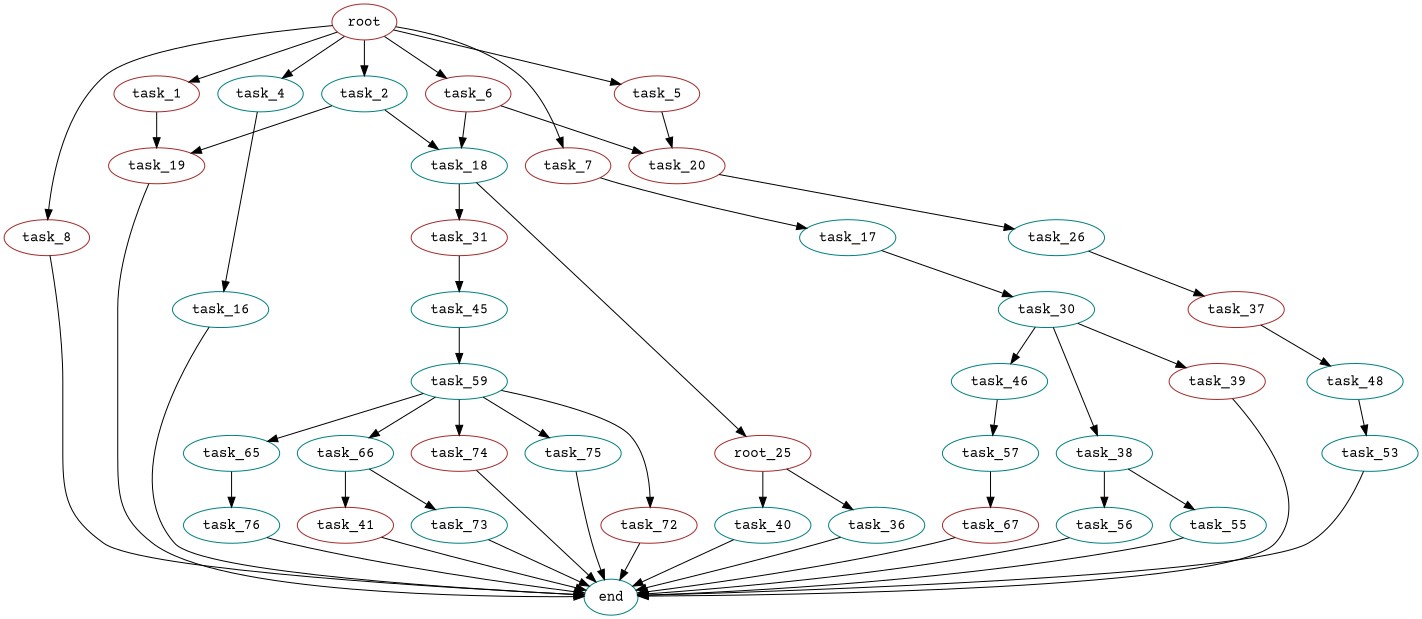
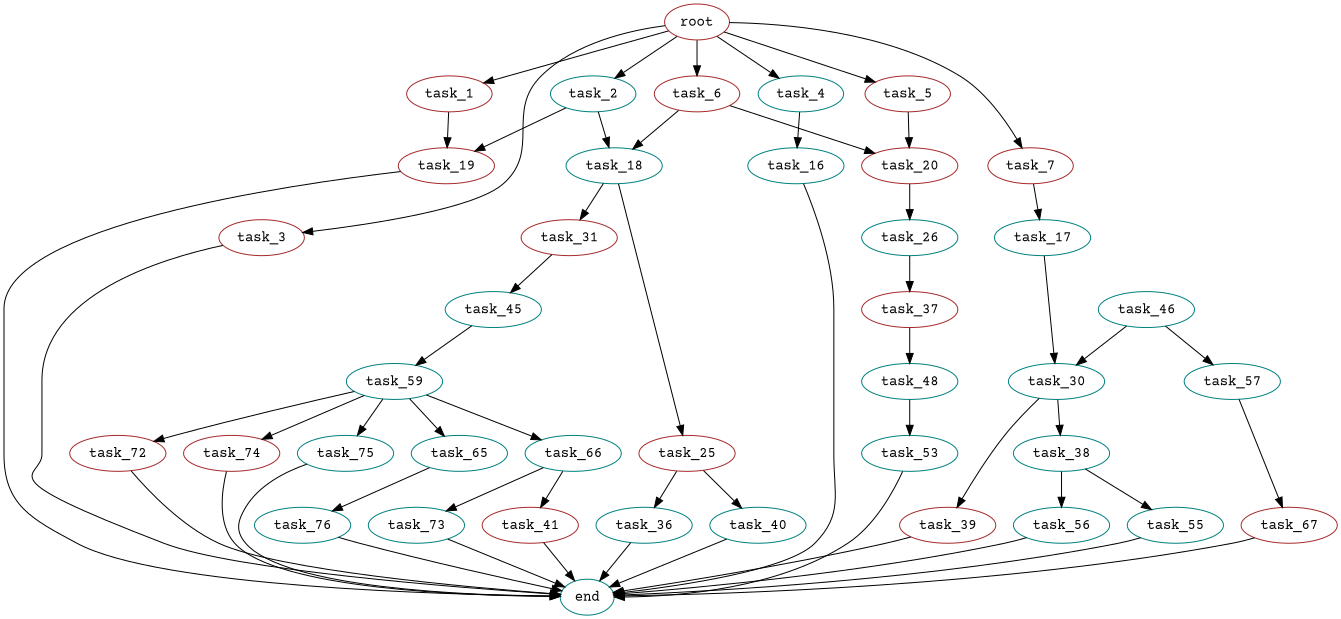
(47, 238) -> (262, 238)
(1026, 341) -> (1105, 342)
(763, 453) -> (687, 453)
